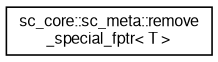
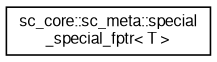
(109, 31) -> (108, 31)
